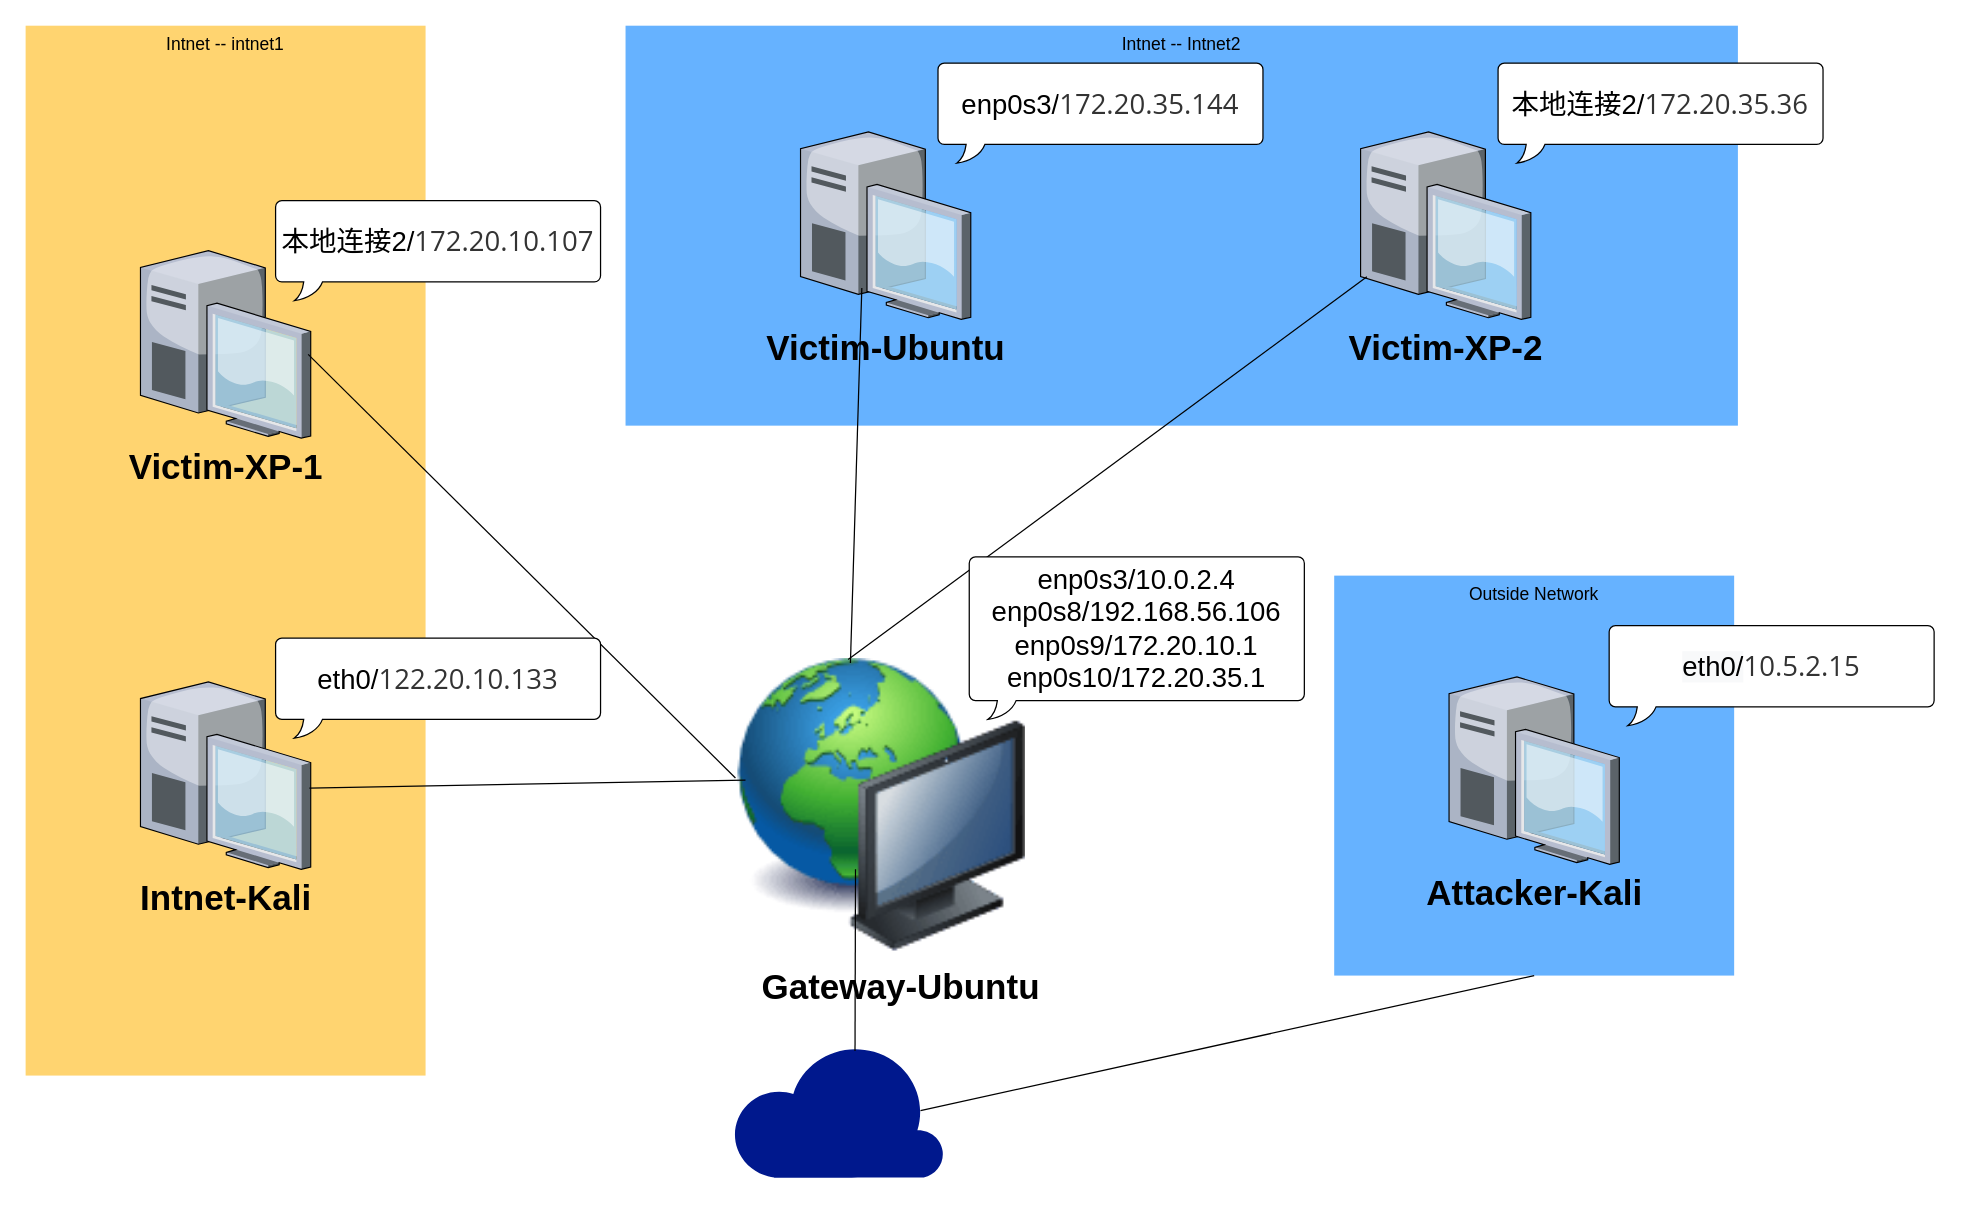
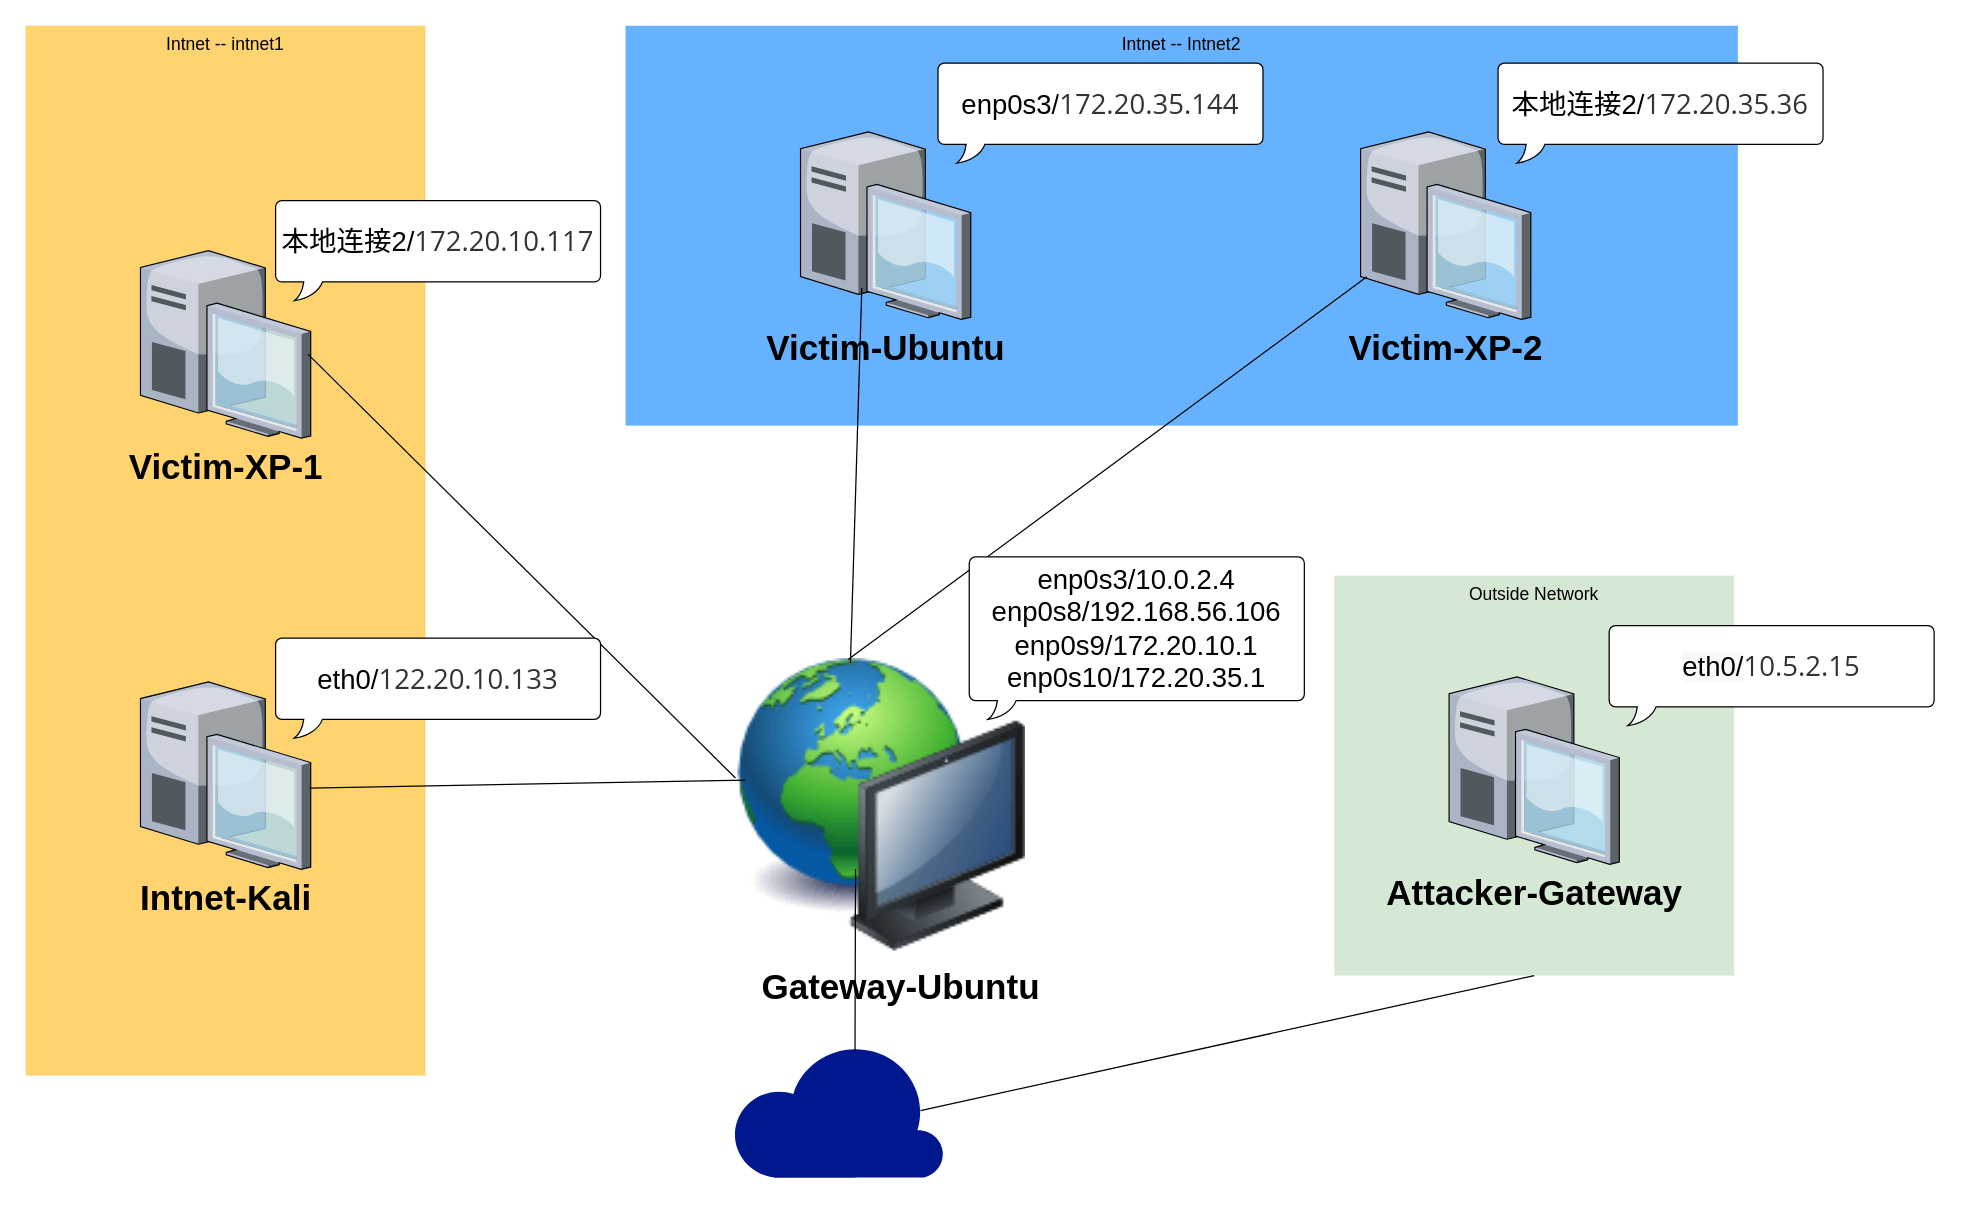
(438, 242) -> (438, 242)
(1534, 595) -> (1534, 595)
(1535, 884) -> (1535, 884)
